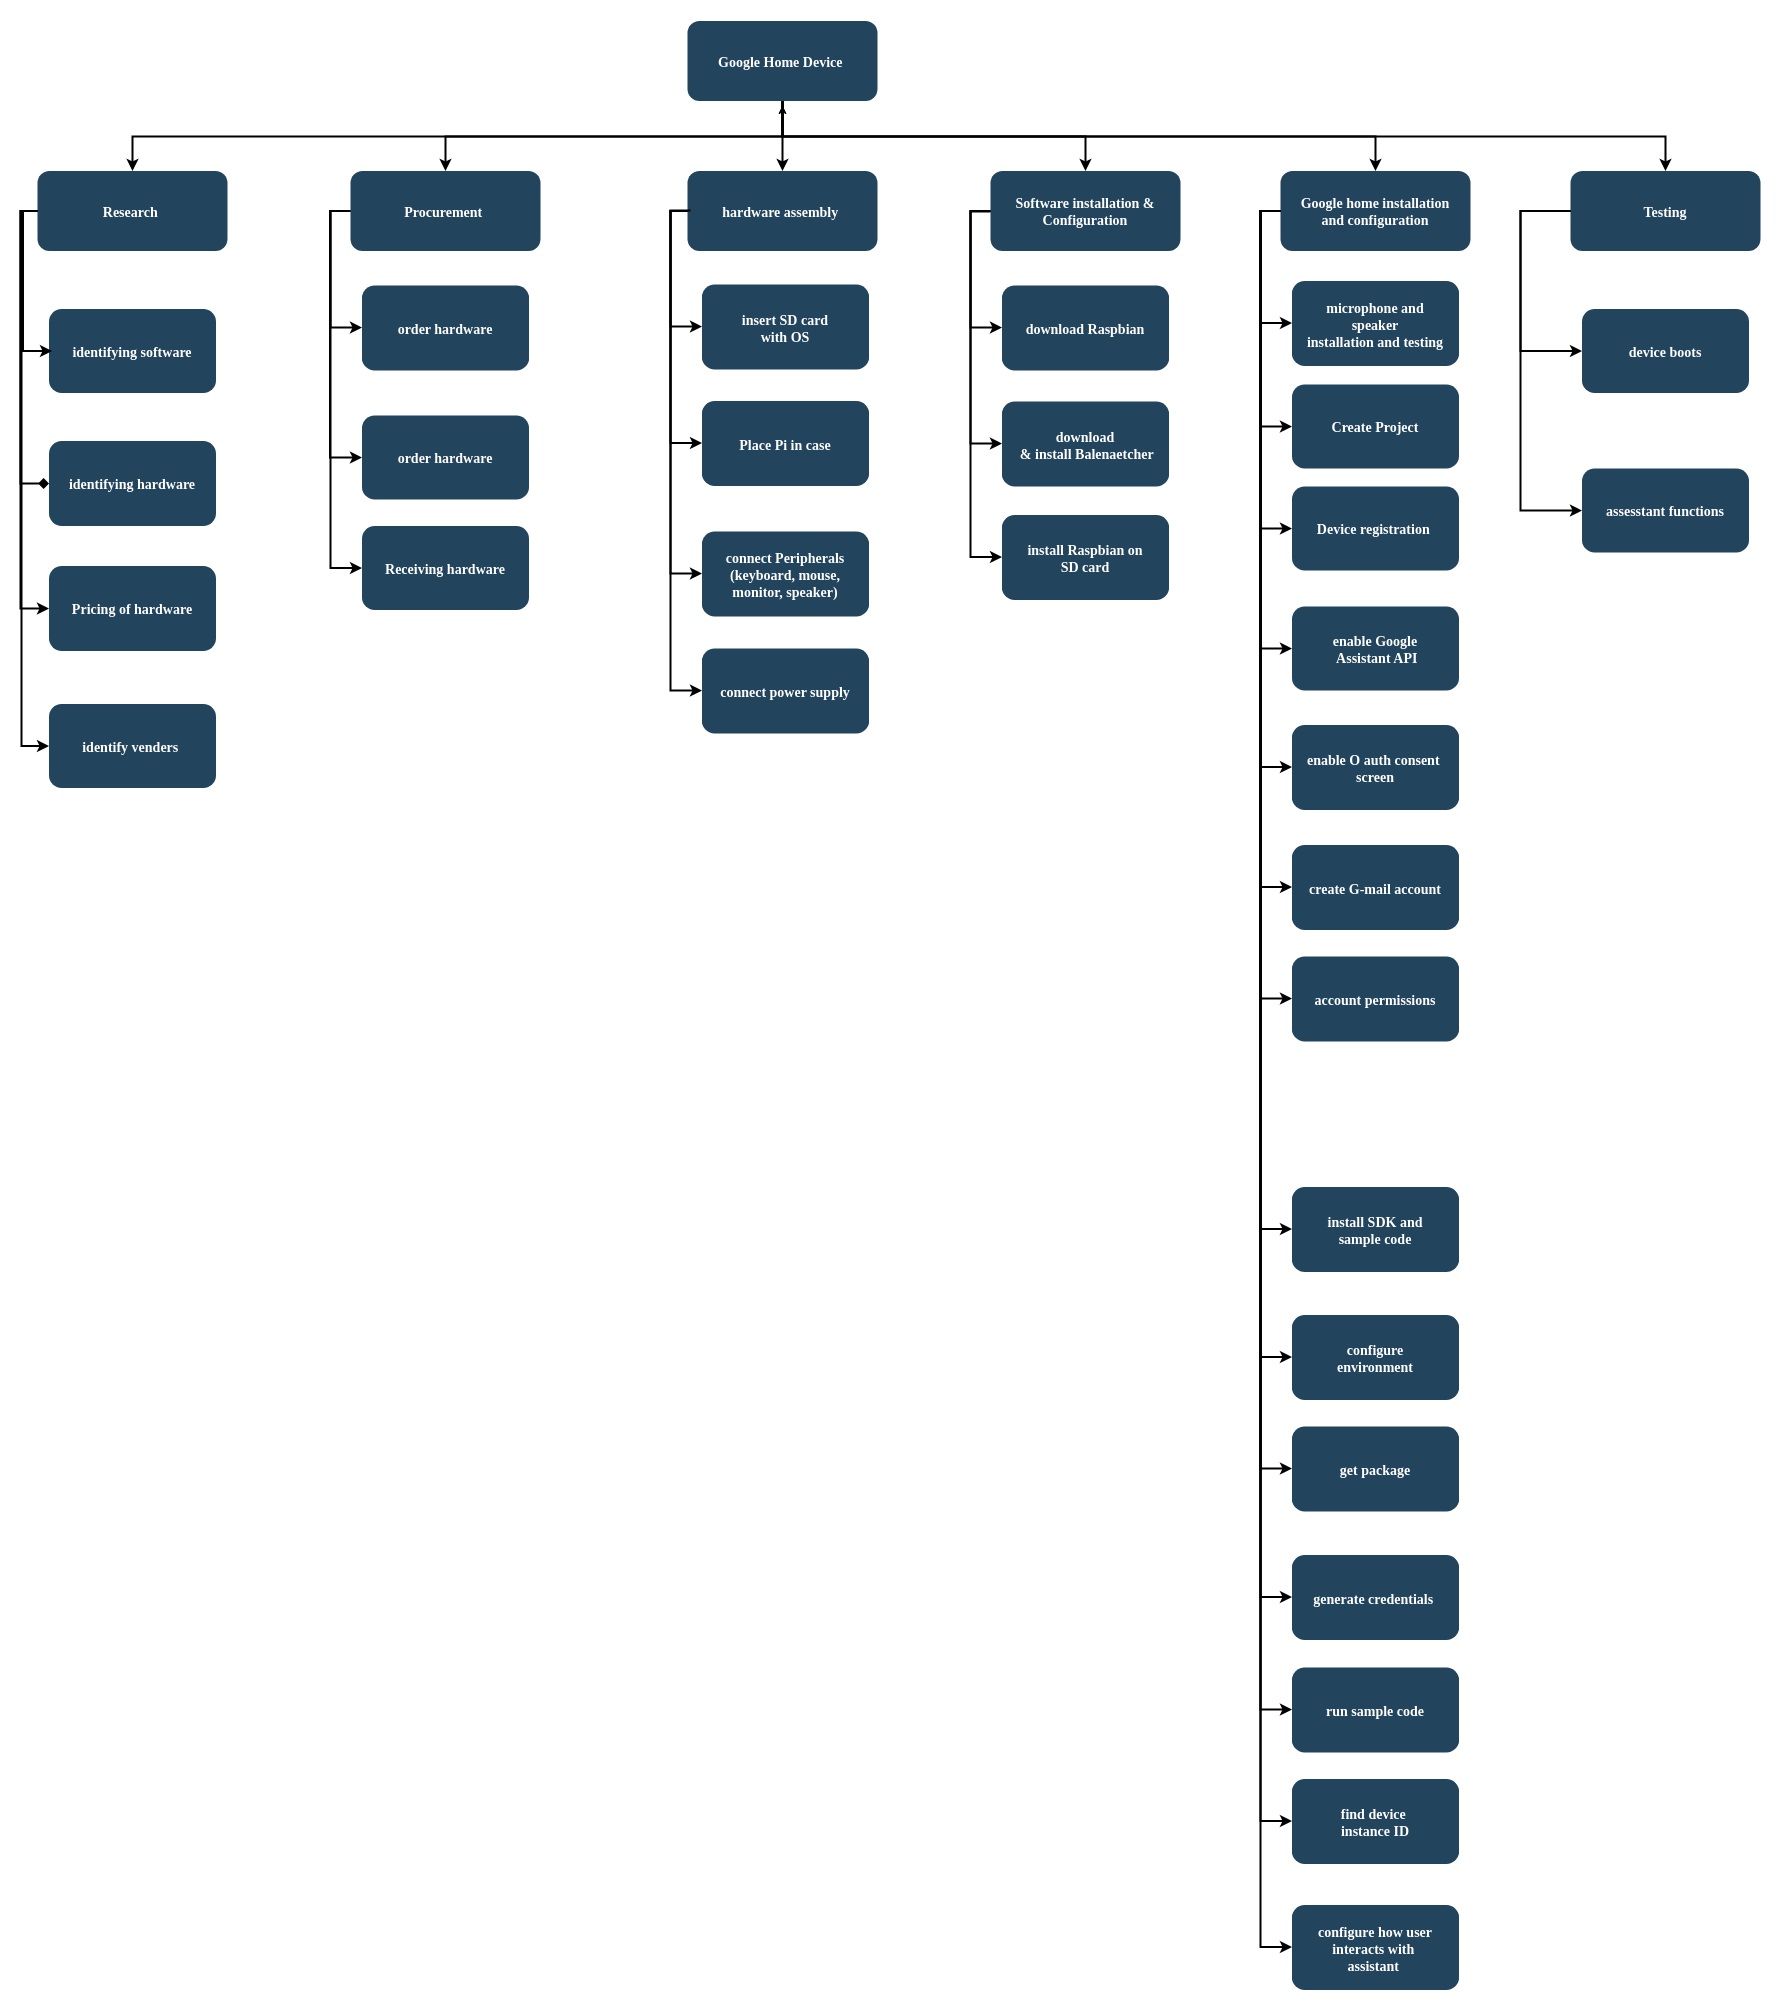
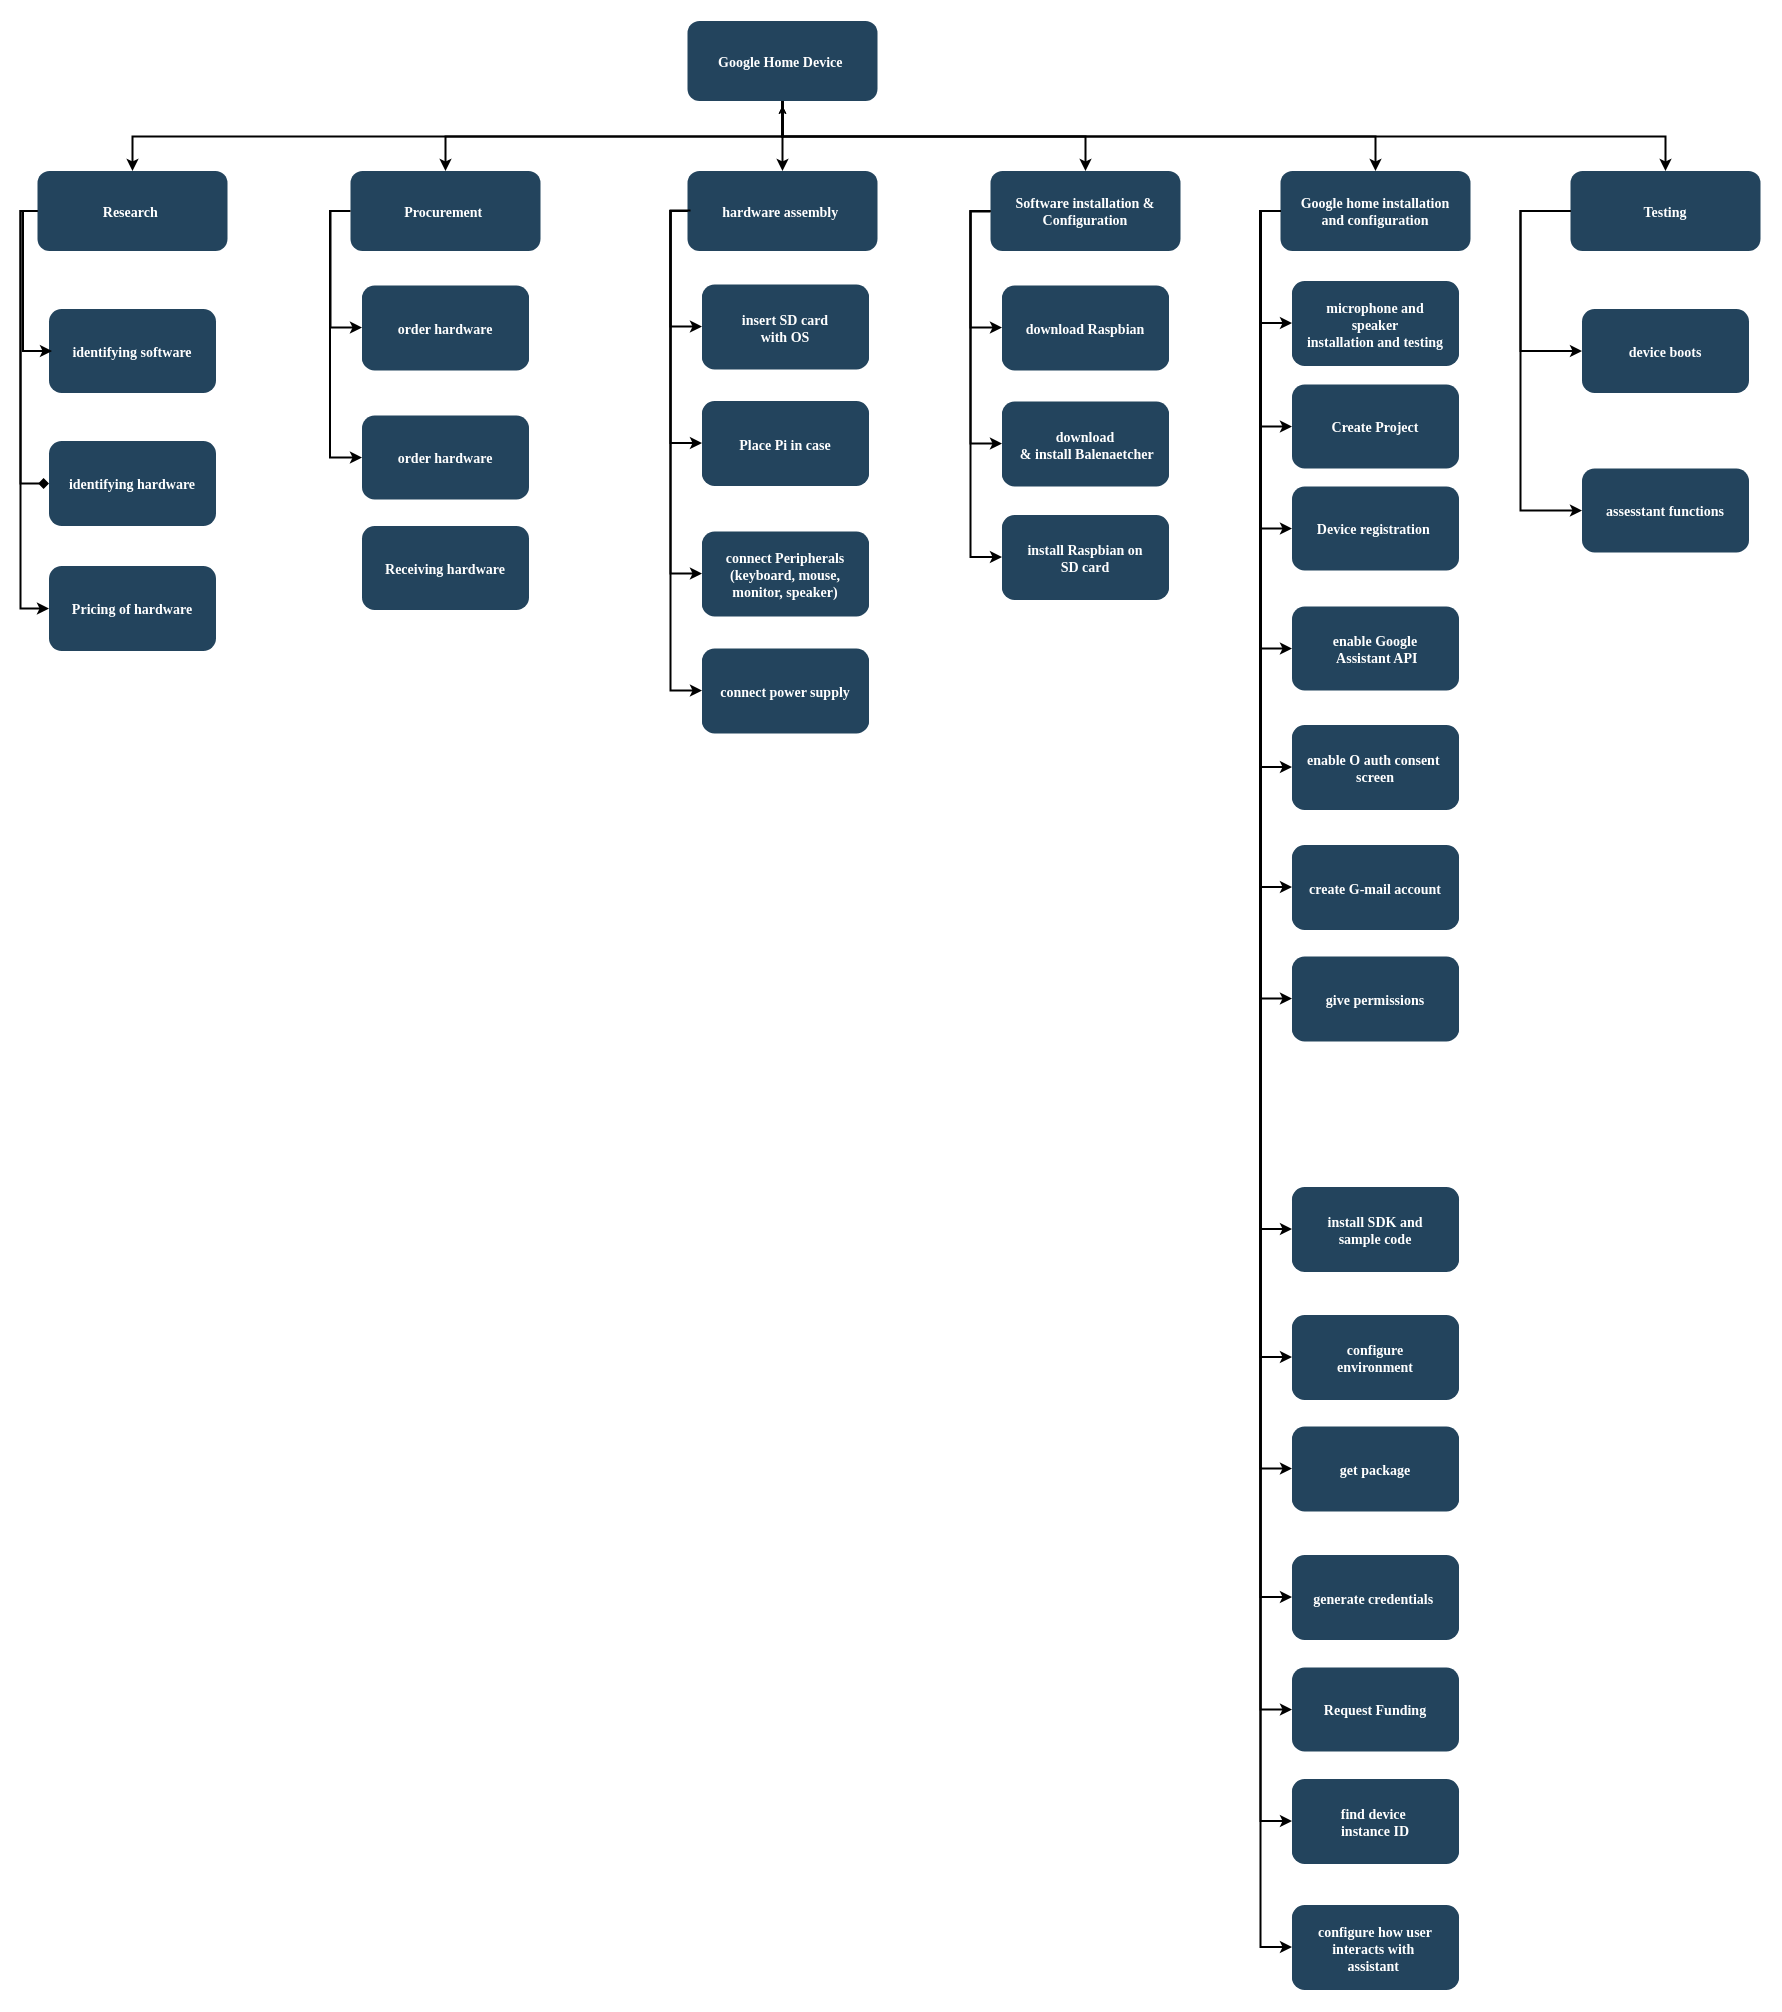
(331, 525) -> none
(22, 558) -> none
(133, 746) -> none
(1375, 1000) -> (1375, 1000)
(1376, 1711) -> none
